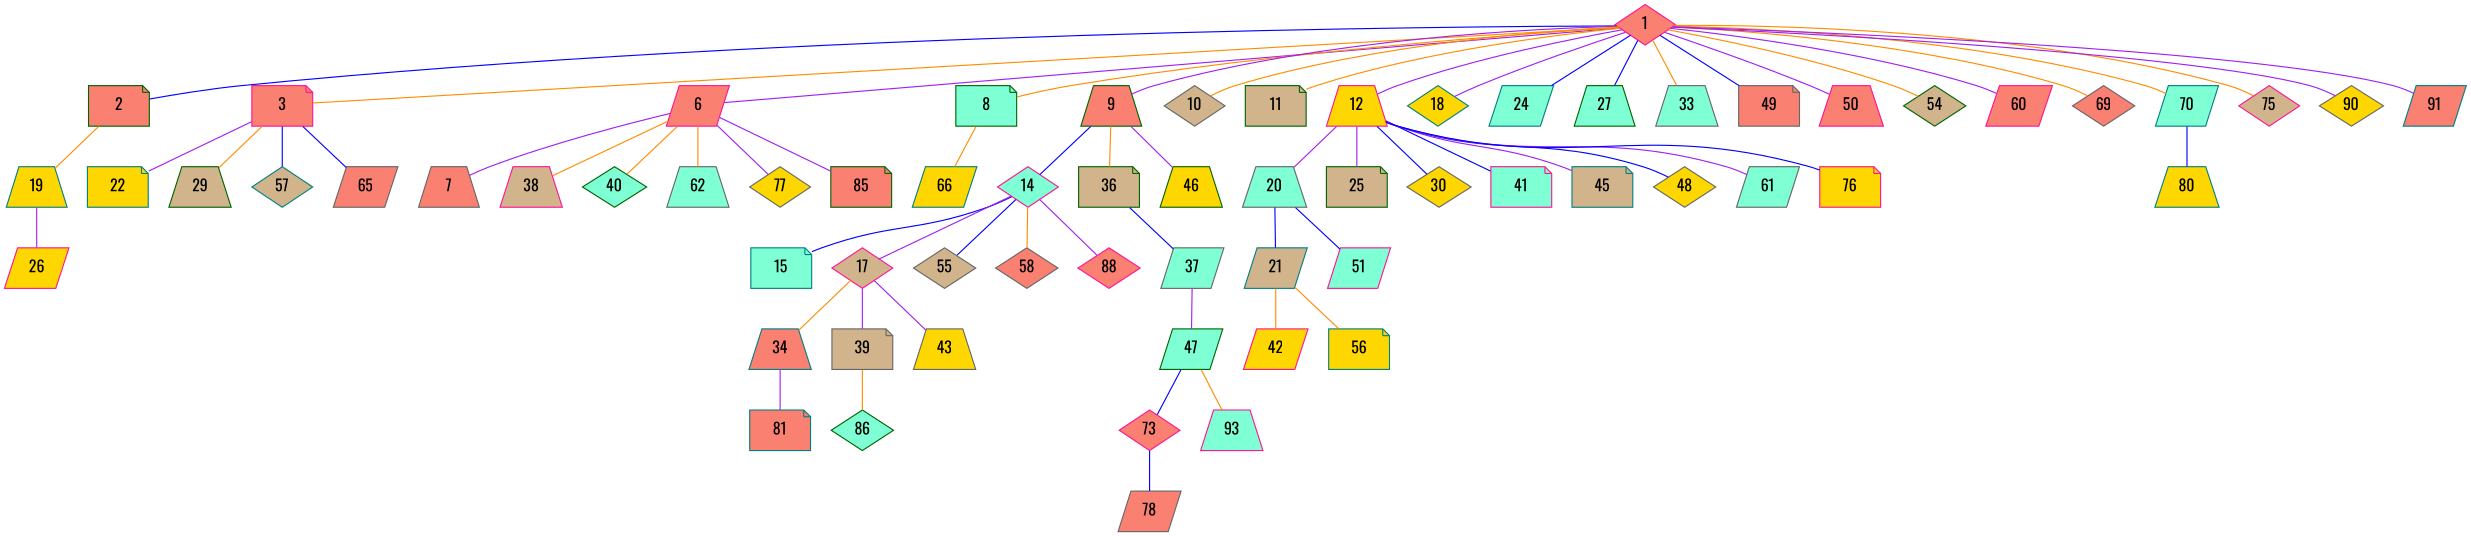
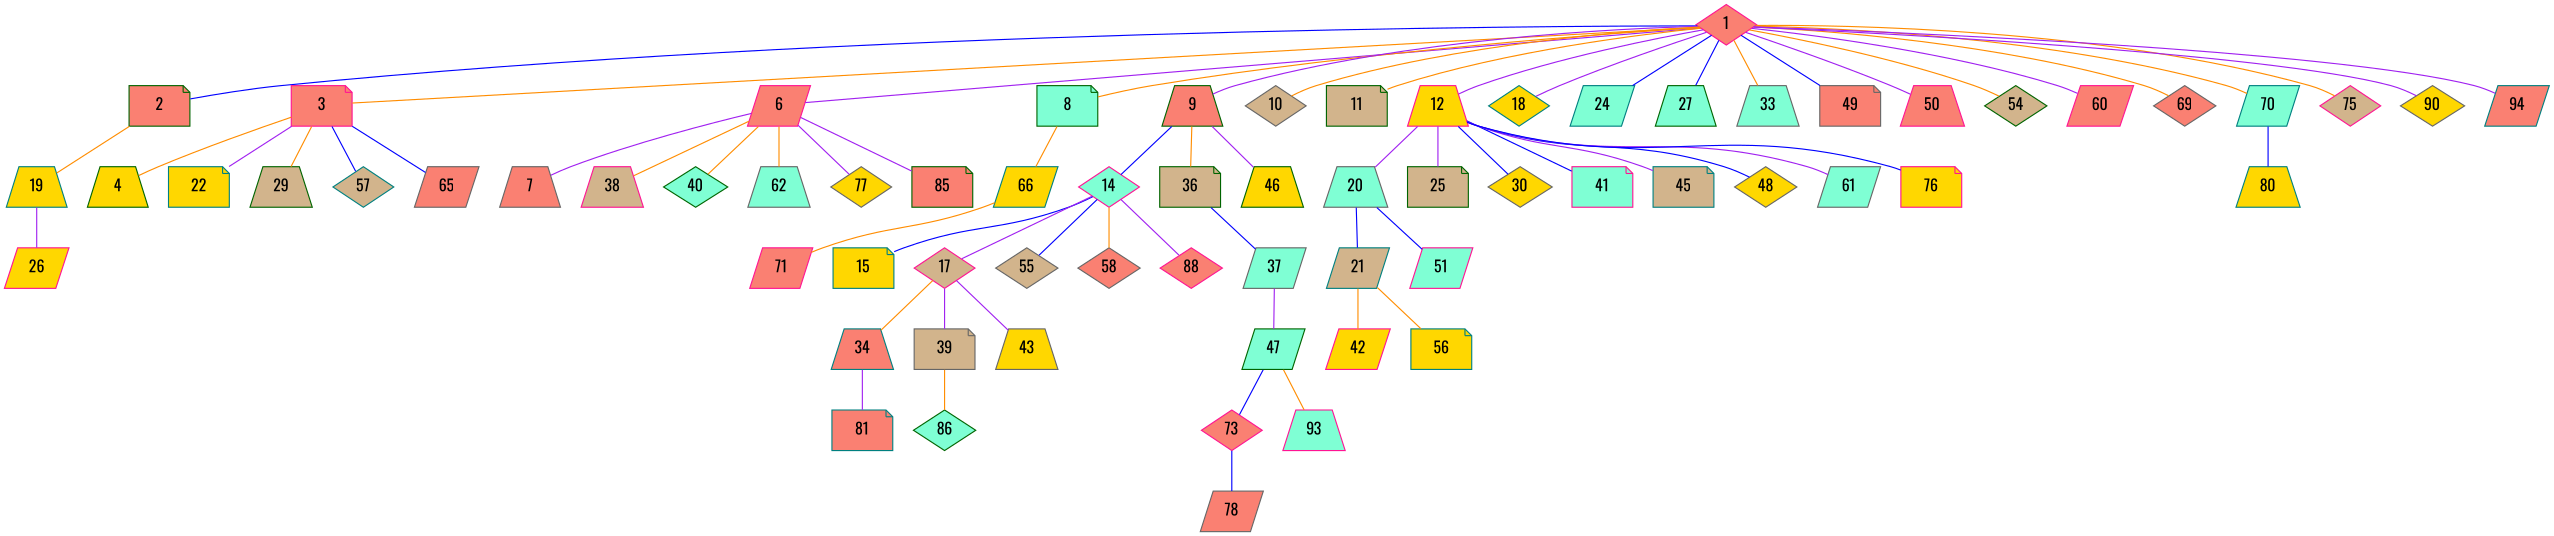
(2435, 106) -> (2517, 106)
none -> (118, 187)
none -> (781, 268)
(781, 268) -> (863, 268)
